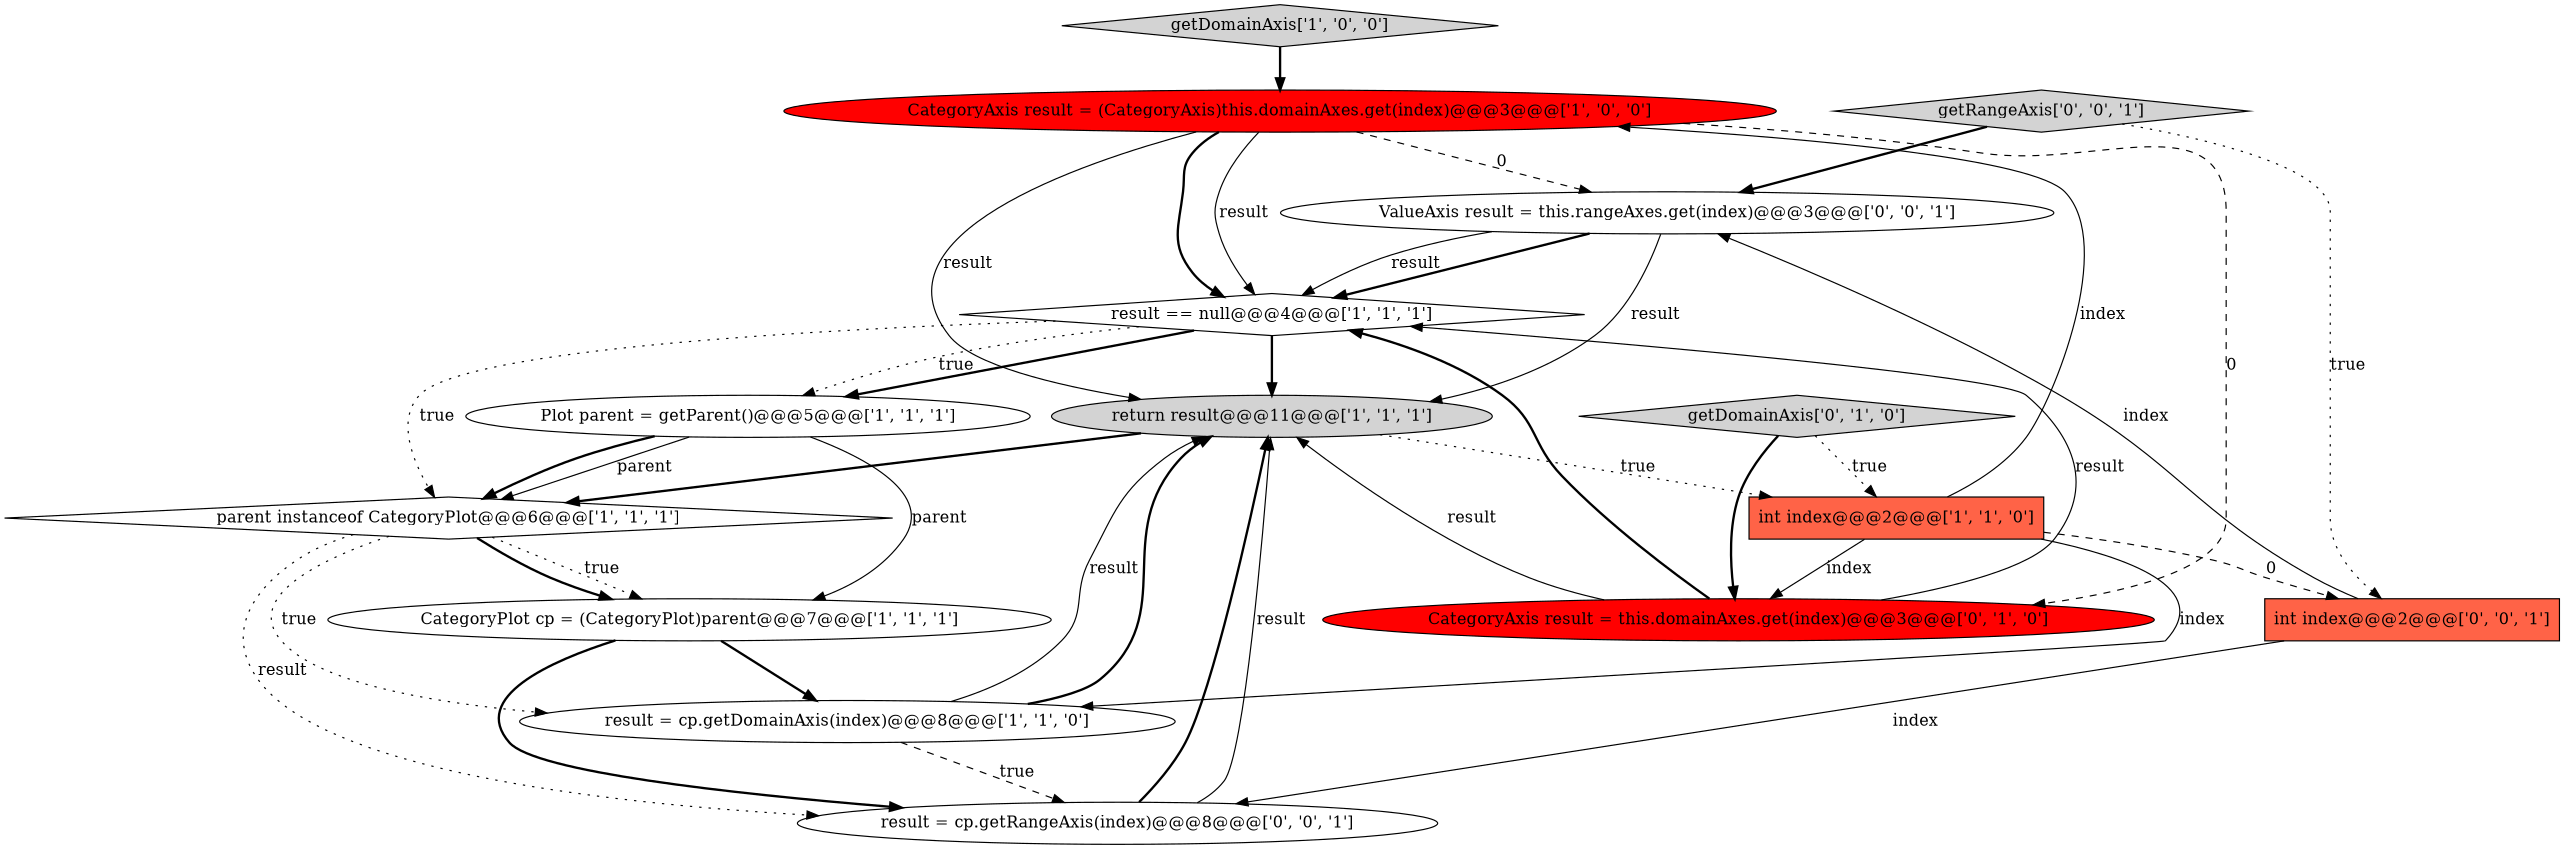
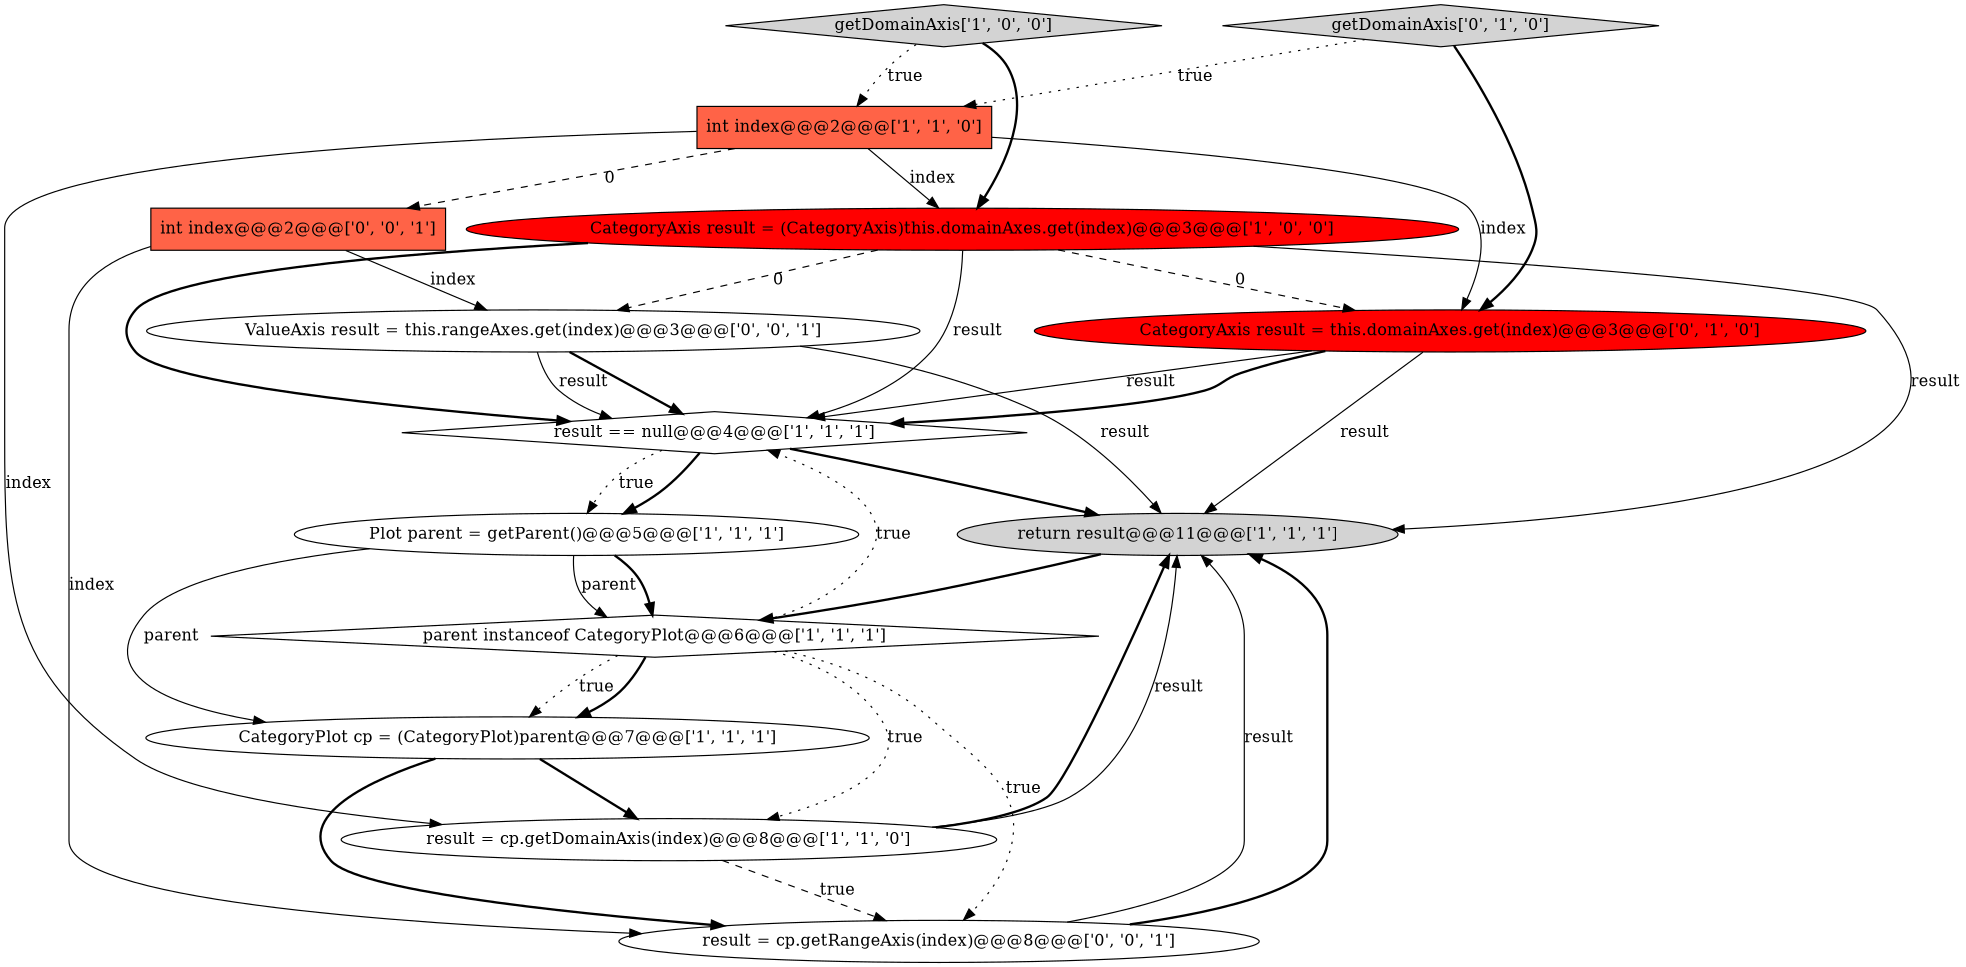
(2041, 111) -> none
(685, 342) -> (875, 541)
(1570, 465) -> (887, 68)
(283, 671) -> (1024, 789)
